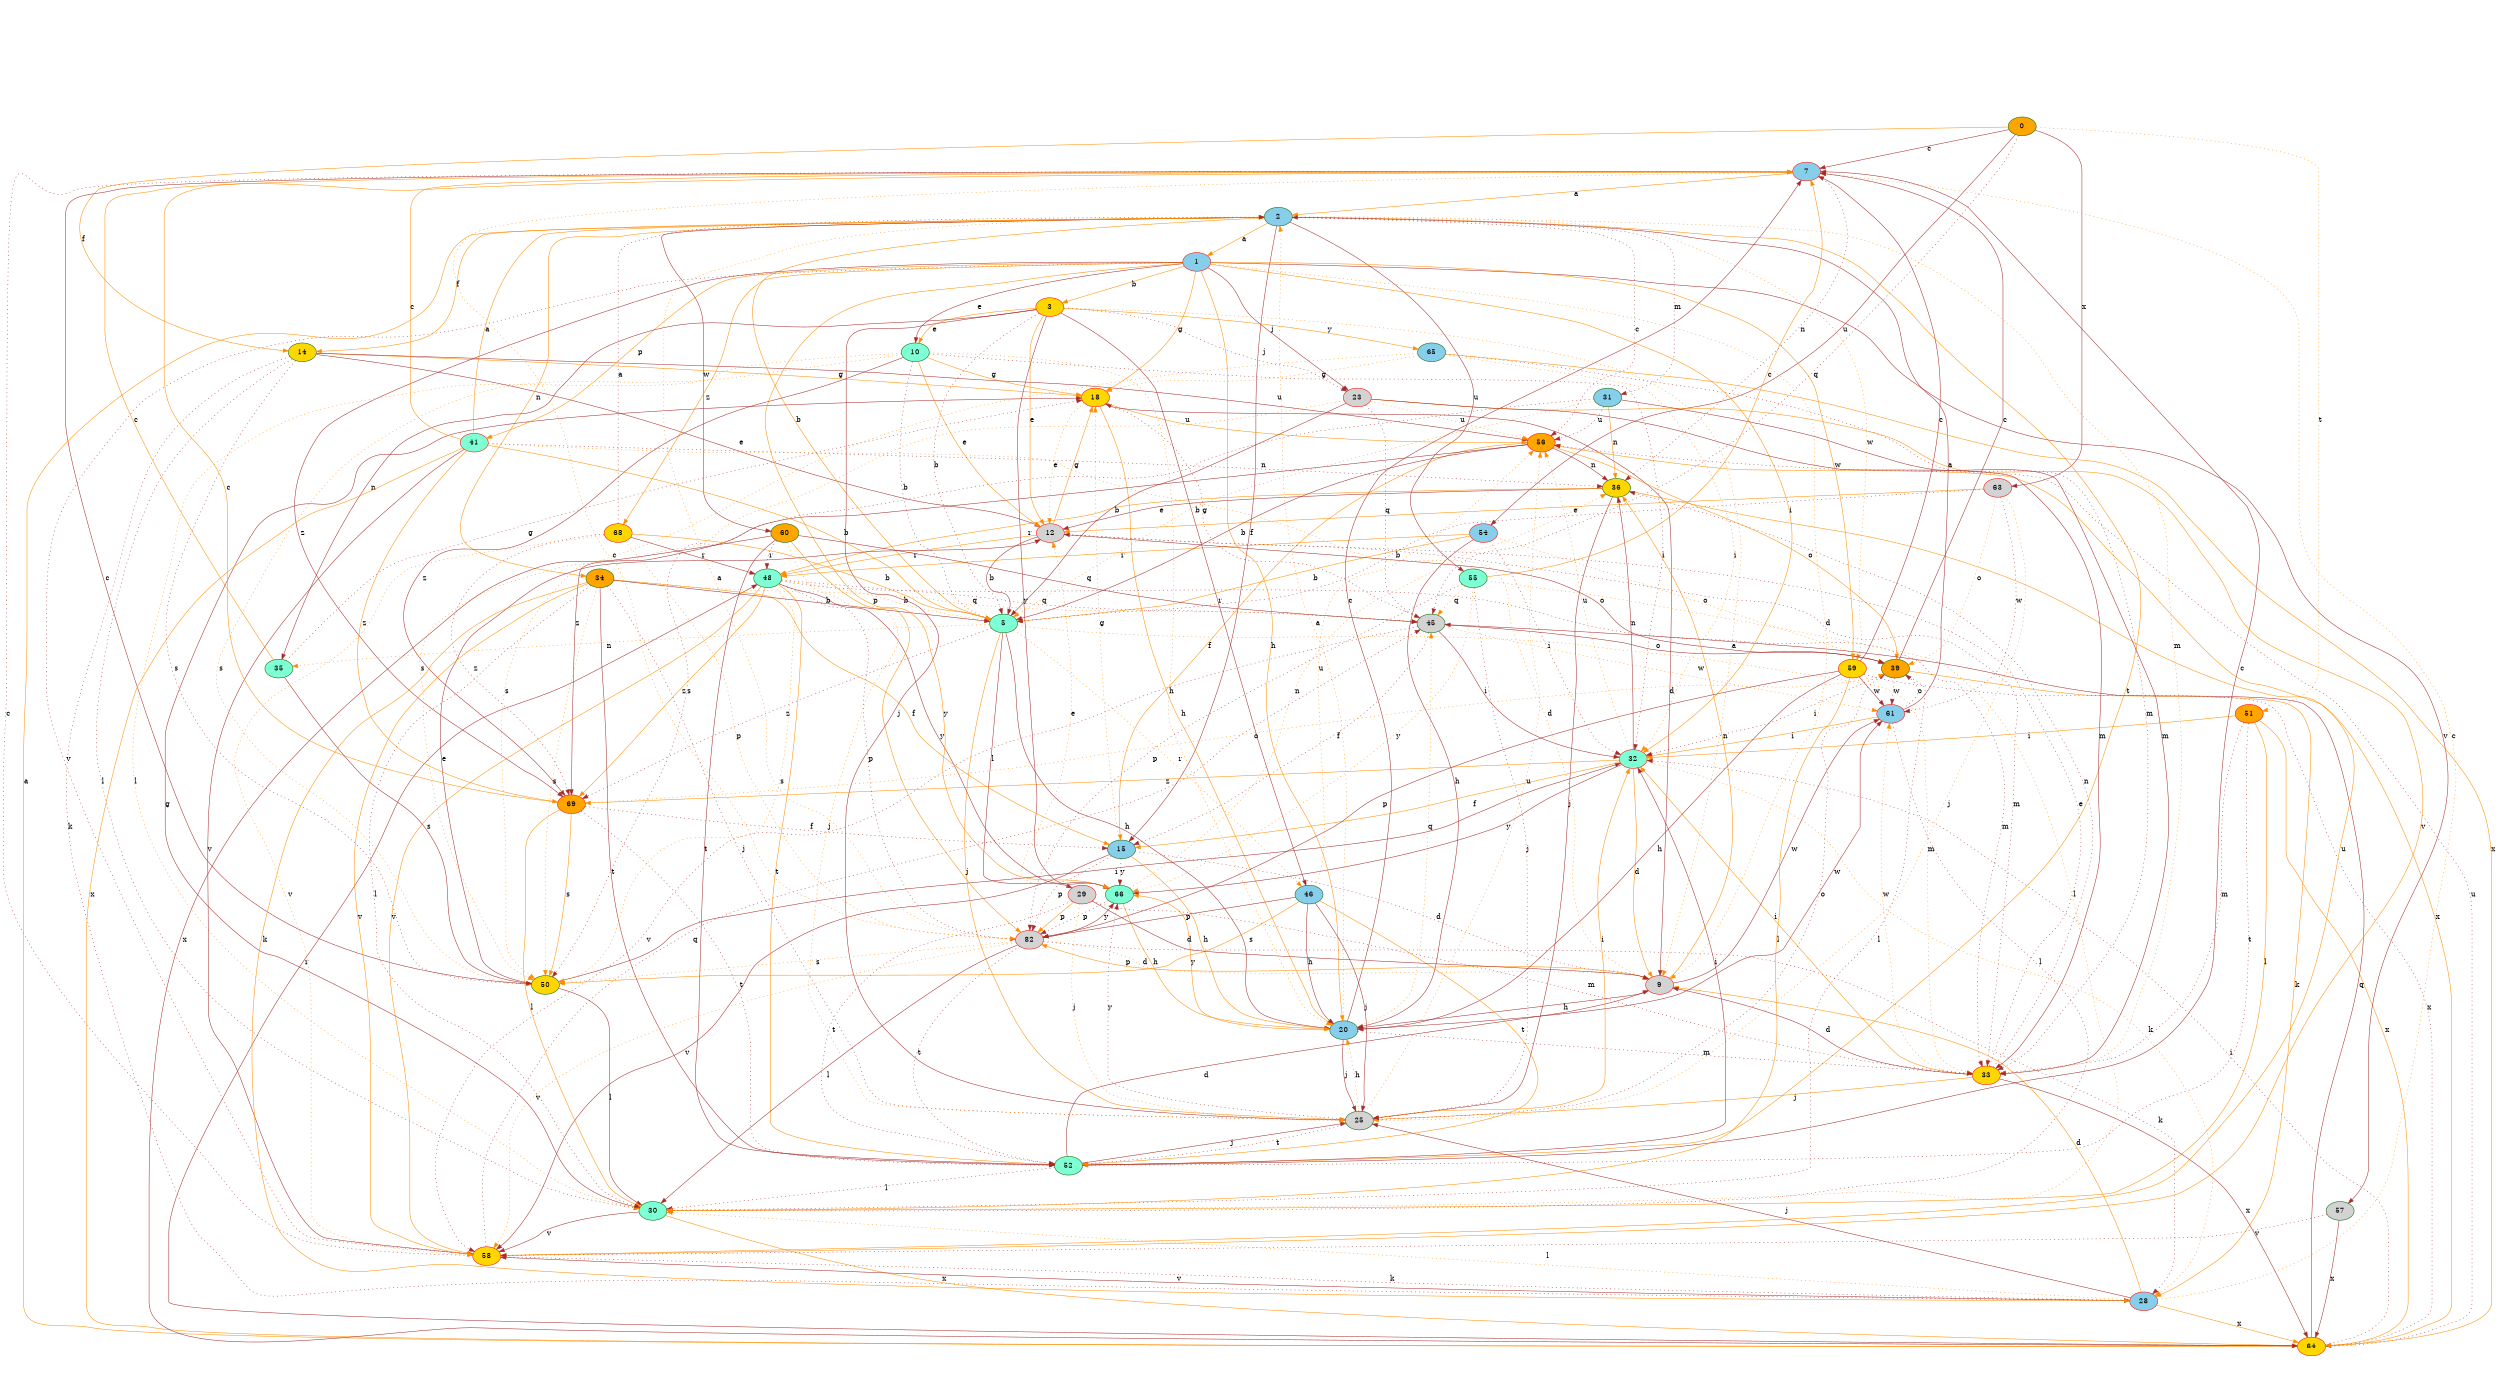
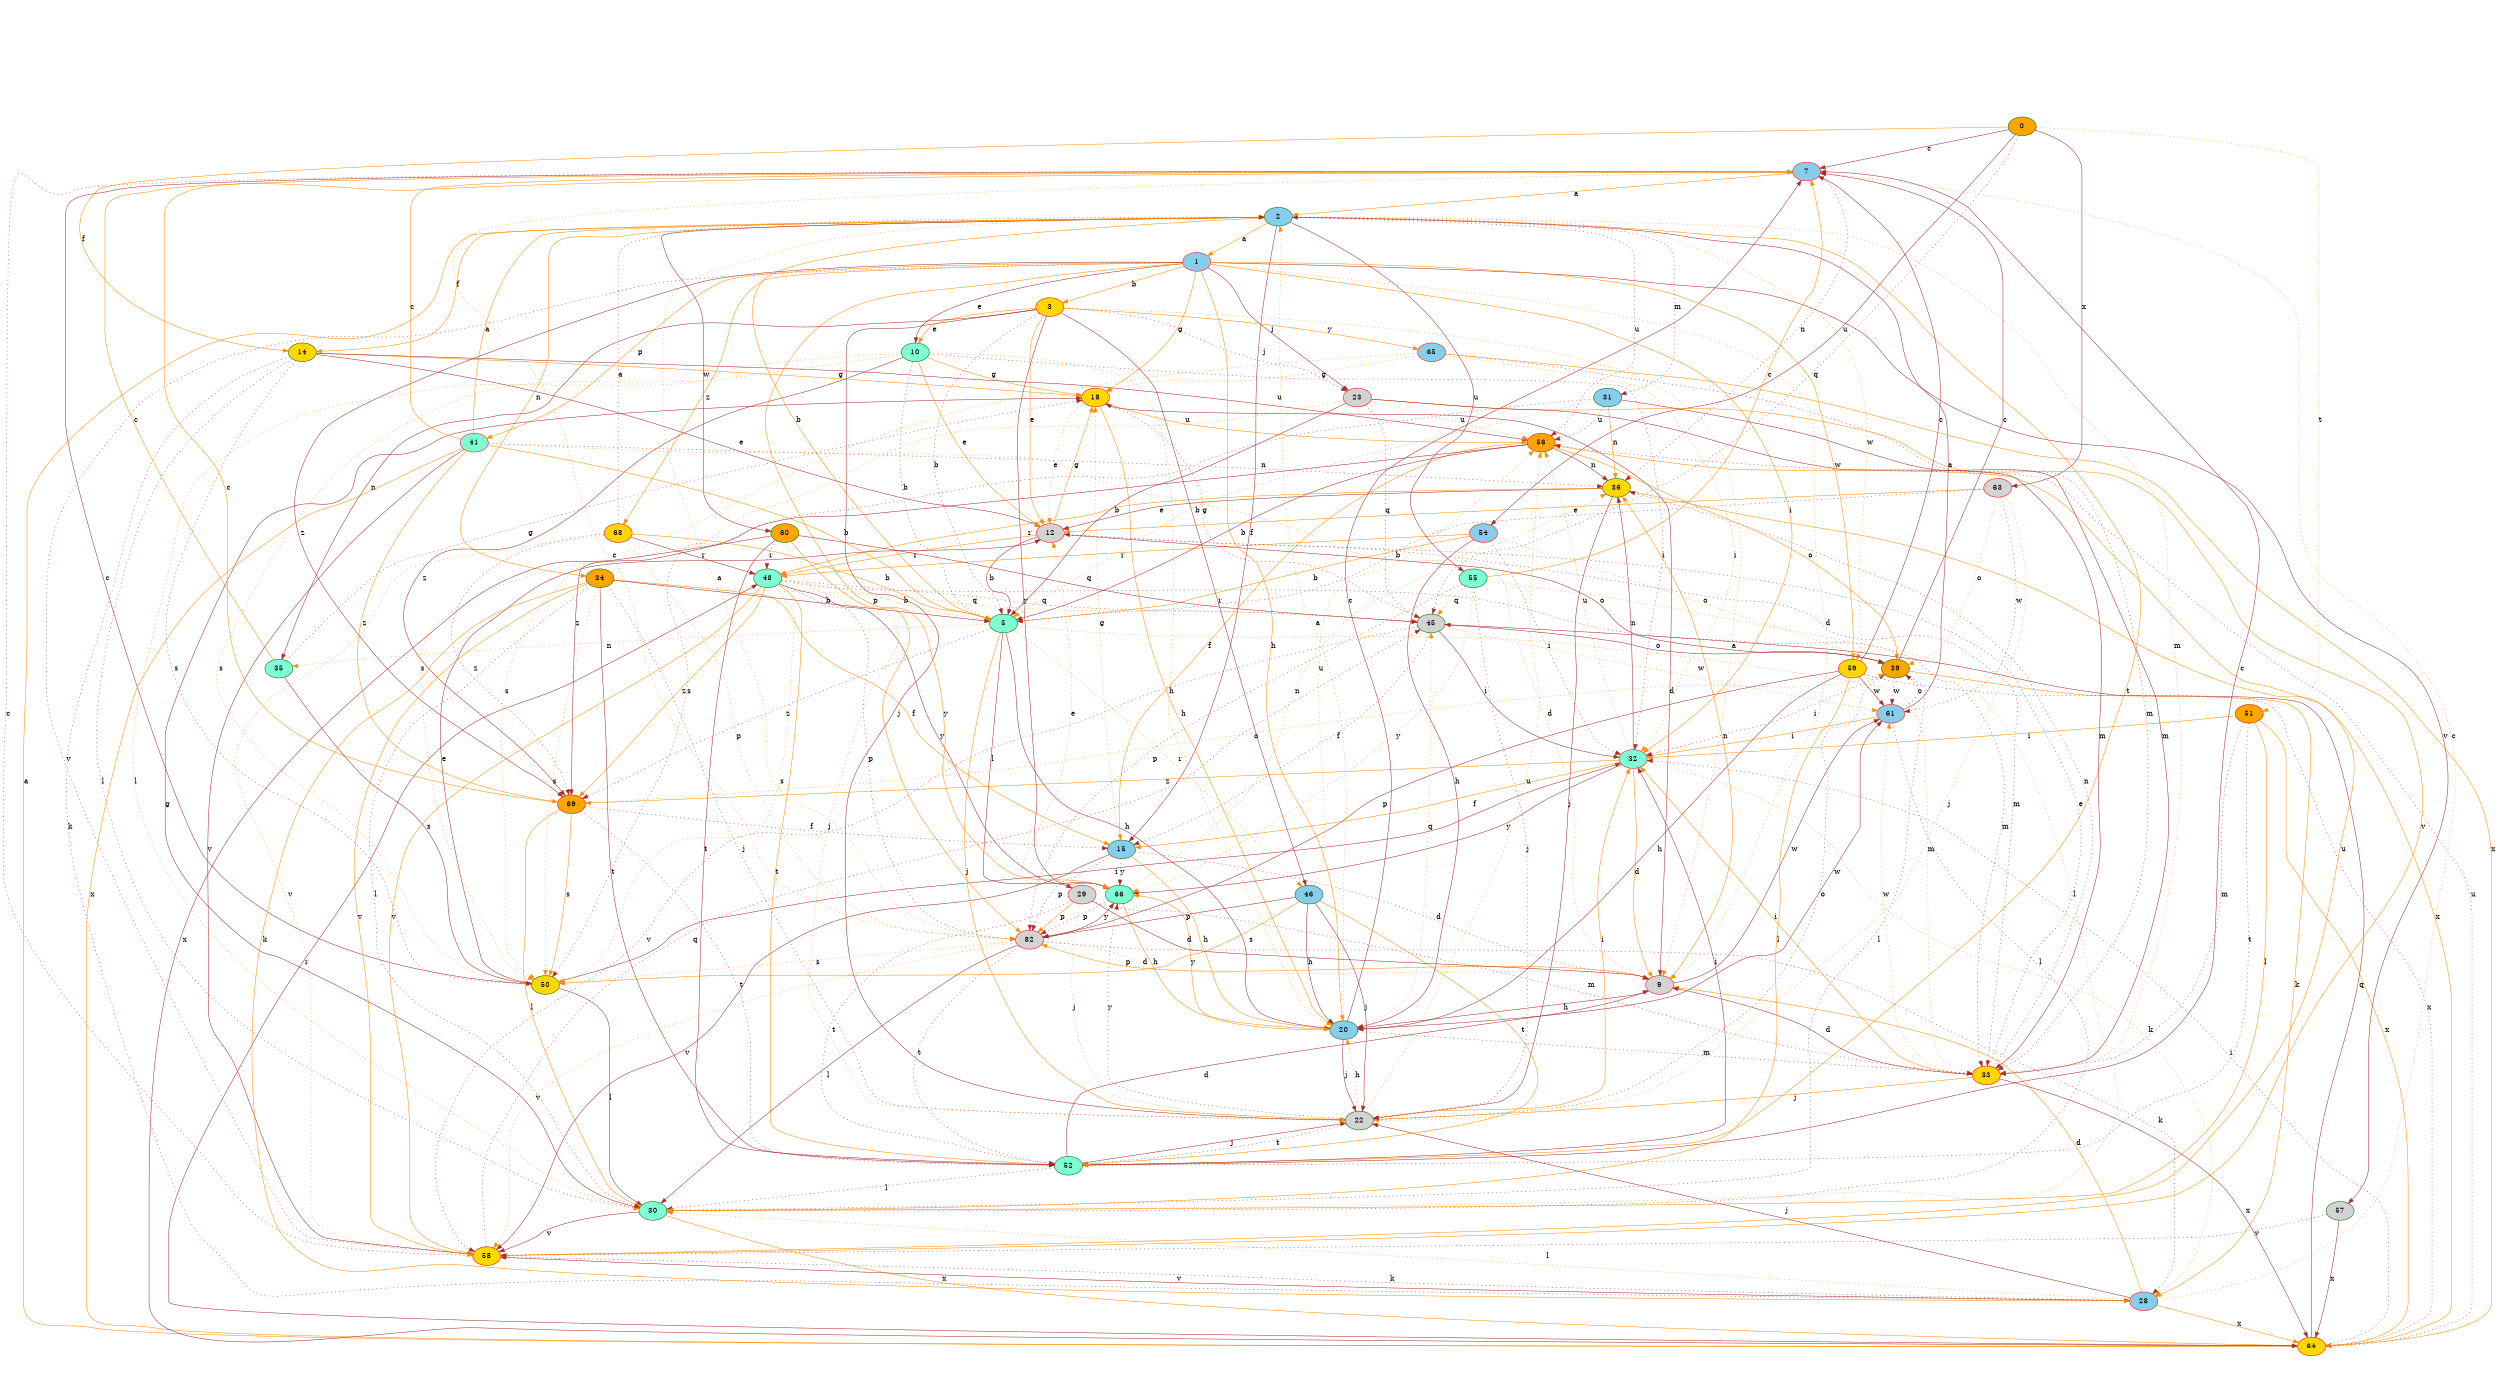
(1637, 330) -> (1637, 330)
(1432, 352) -> (1432, 352)
(1359, 1121) -> (1359, 1121)
